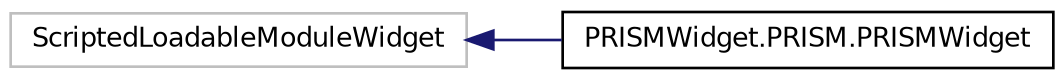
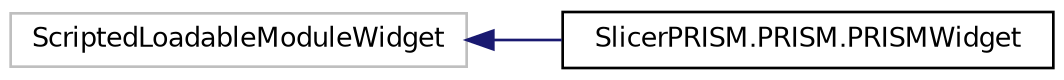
(808, 40) -> (808, 40)
